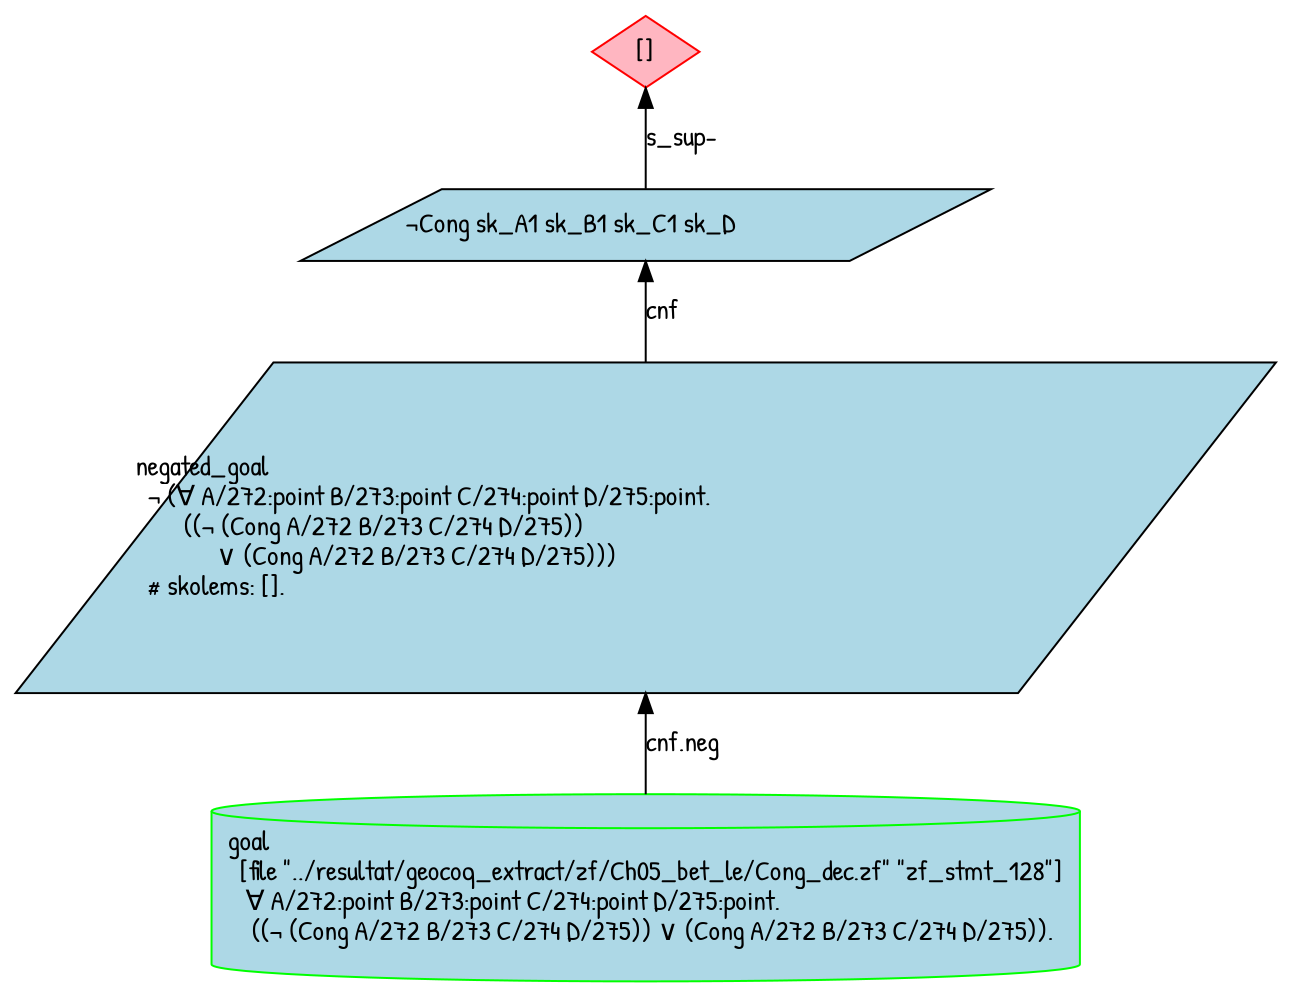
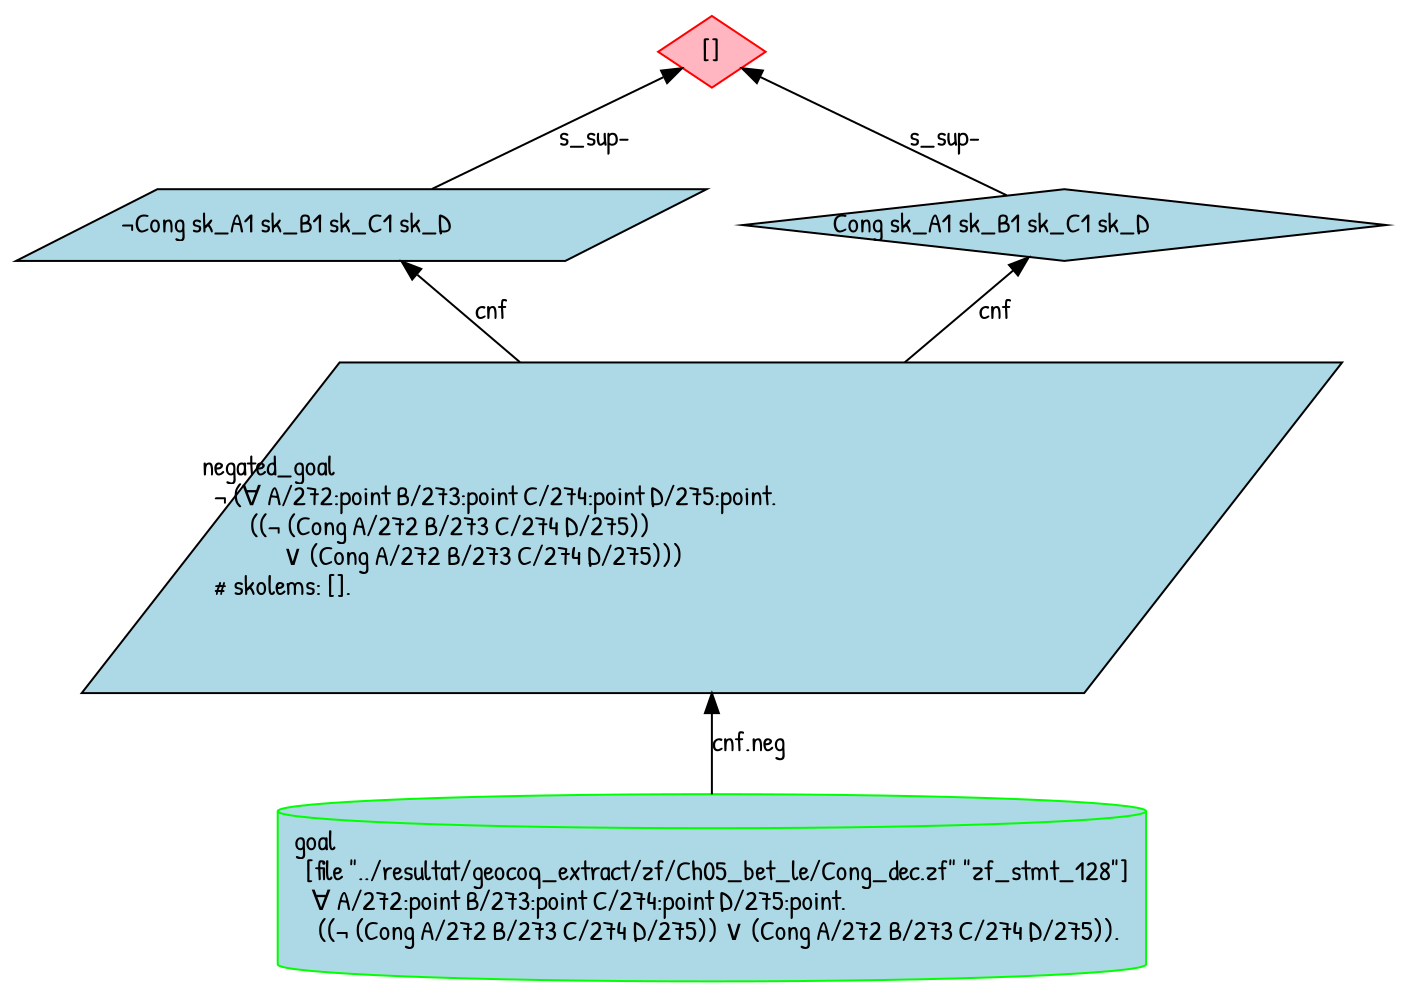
none -> (1064, 225)
